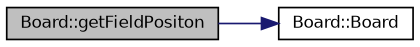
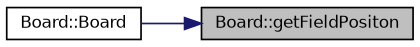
(240, 24) -> (163, 24)
